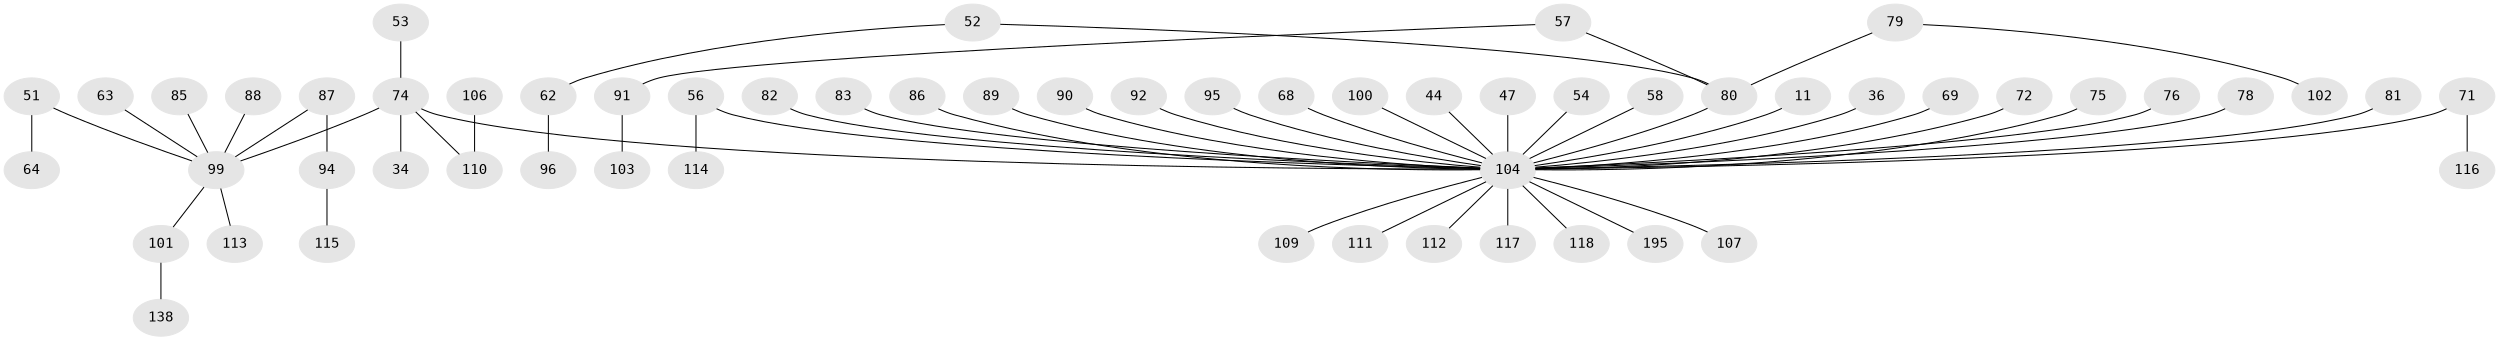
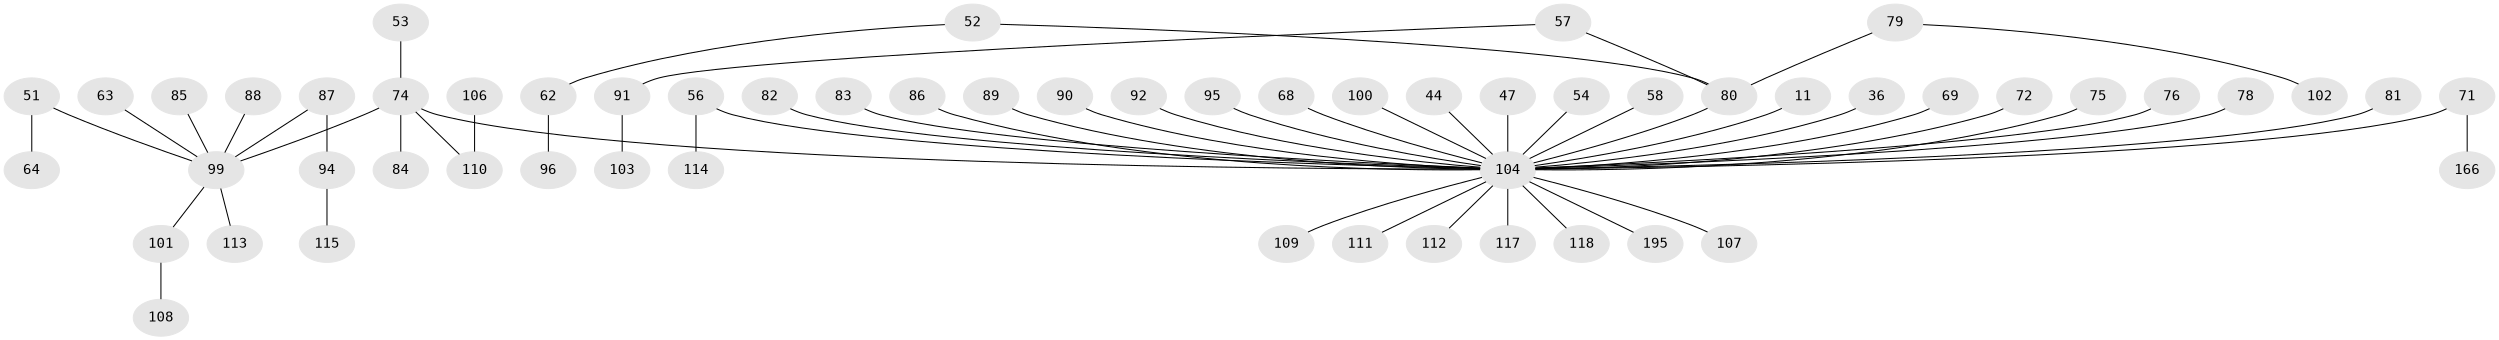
(401, 170) -> (401, 170)
(2467, 170) -> (2467, 170)
(161, 318) -> (161, 318)
